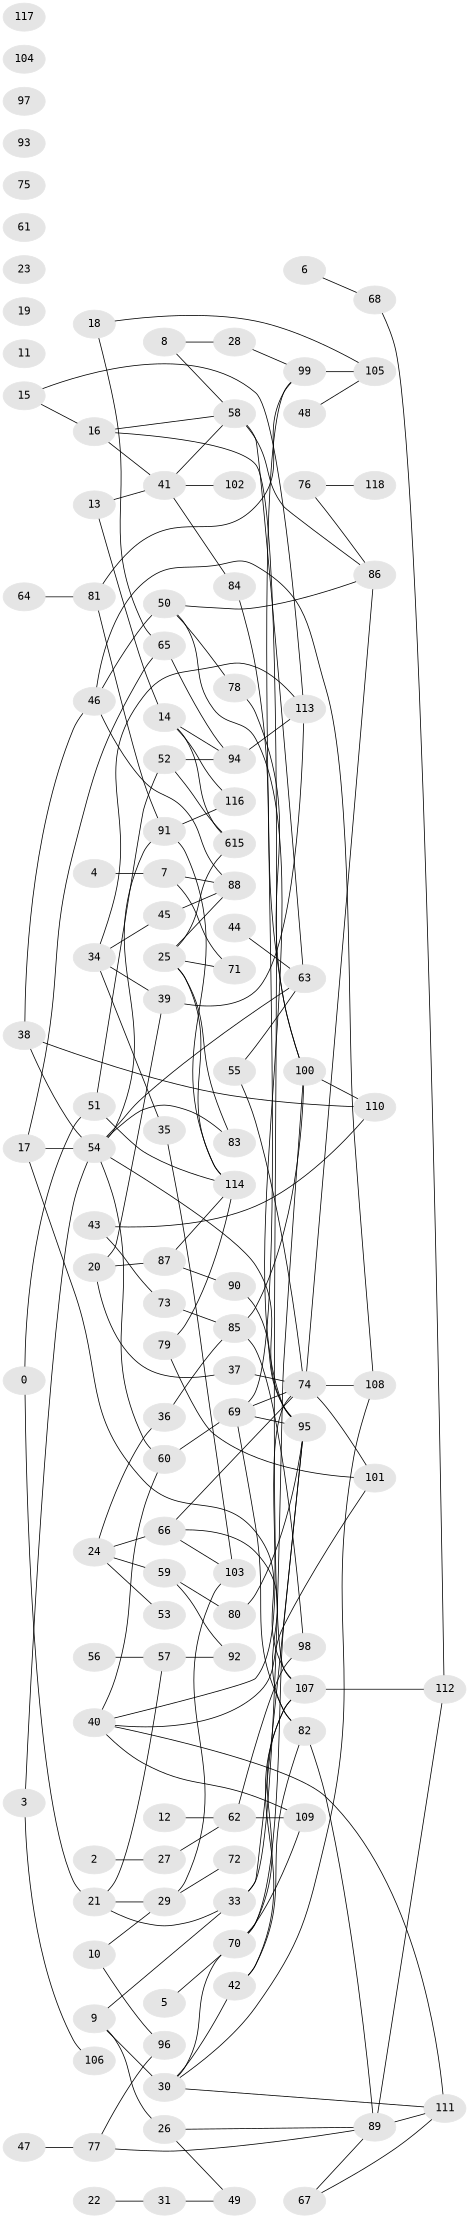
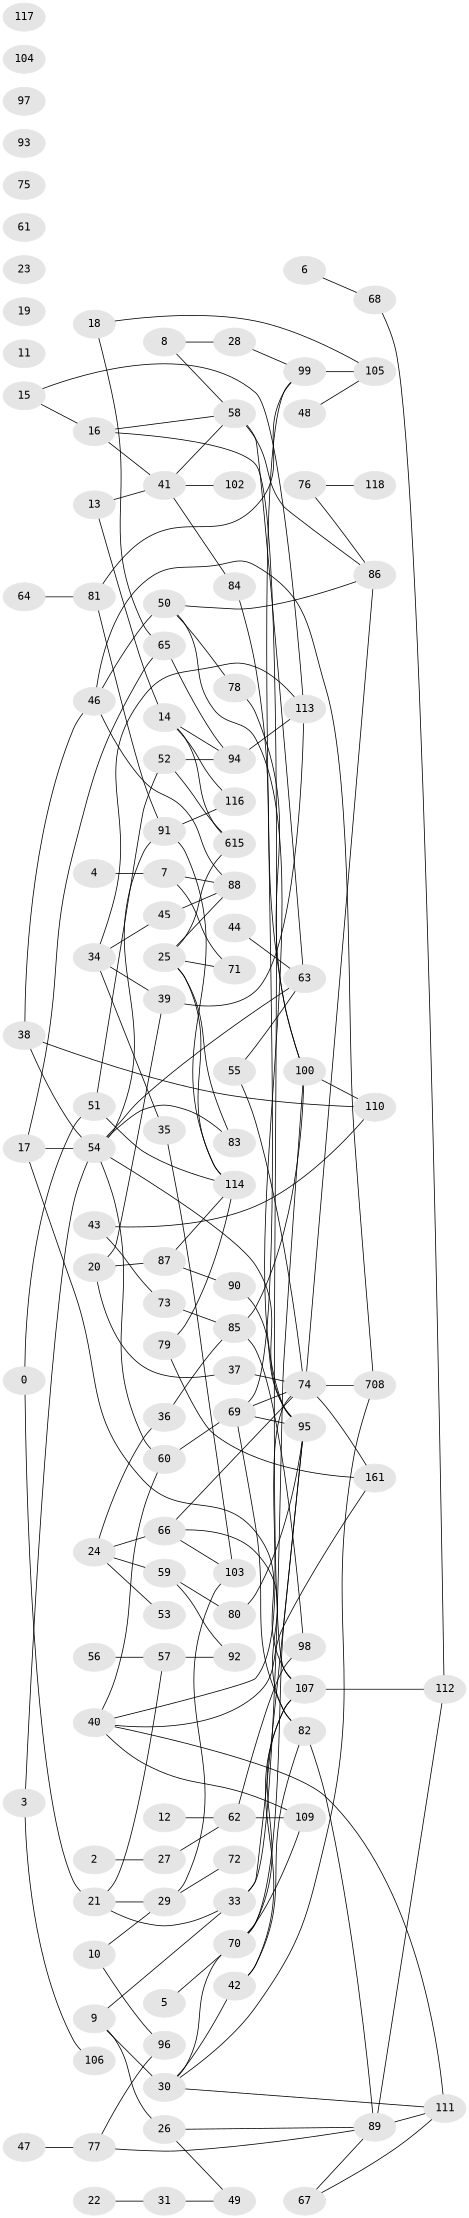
(375, 1385) -> (375, 1385)
(375, 1478) -> (375, 1478)
